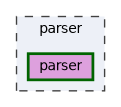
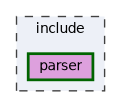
(61, 30) -> (61, 30)
